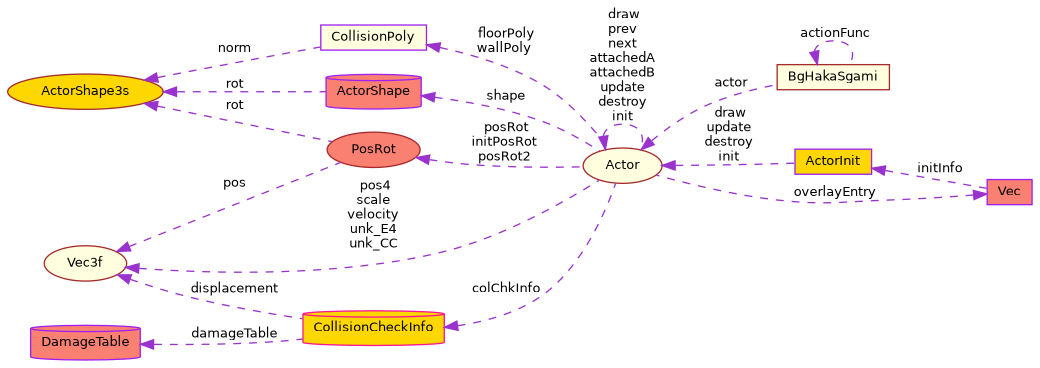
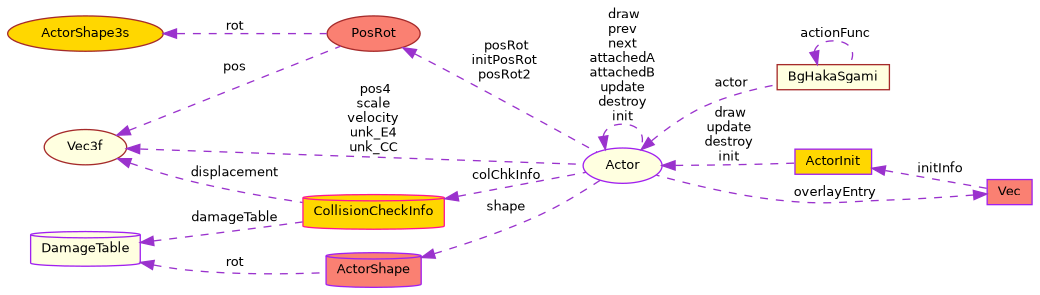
(374, 38) -> none
(251, 92) -> (240, 273)
(623, 166) -> (623, 166)
(85, 343) -> (85, 249)
